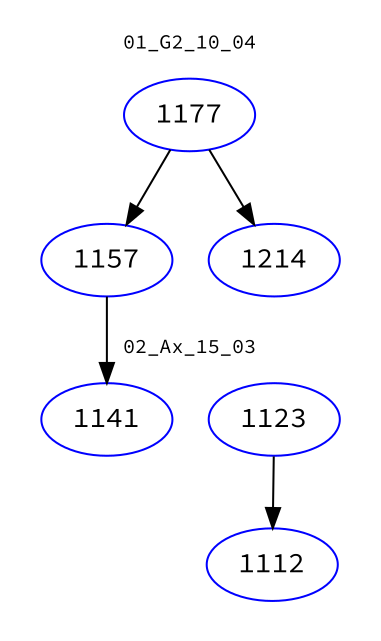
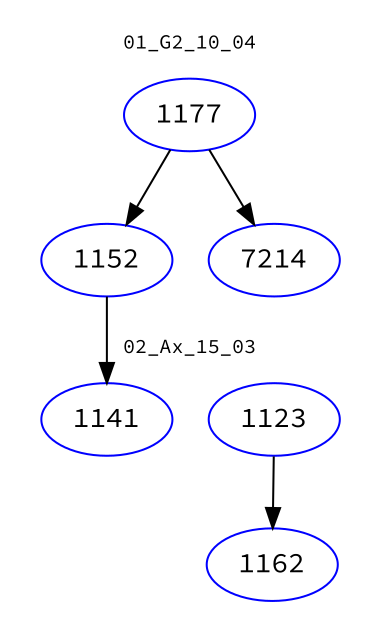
(107, 260) -> (107, 260)
(274, 260) -> (274, 260)
(272, 565) -> (272, 565)
